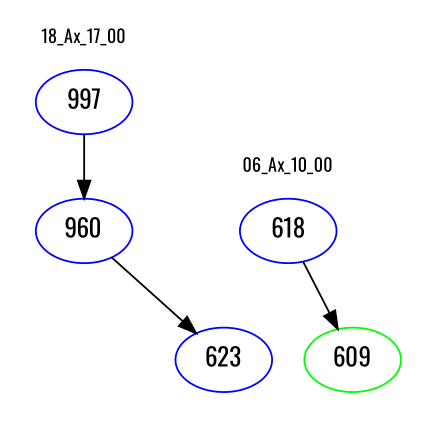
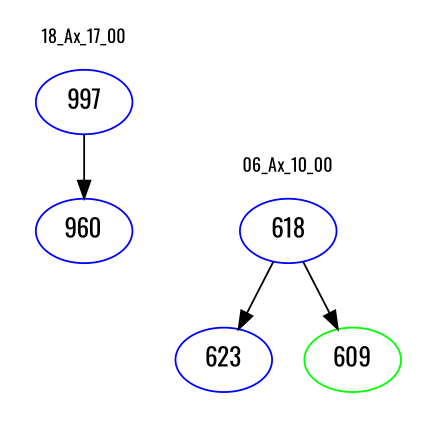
(147, 289) -> (260, 287)
